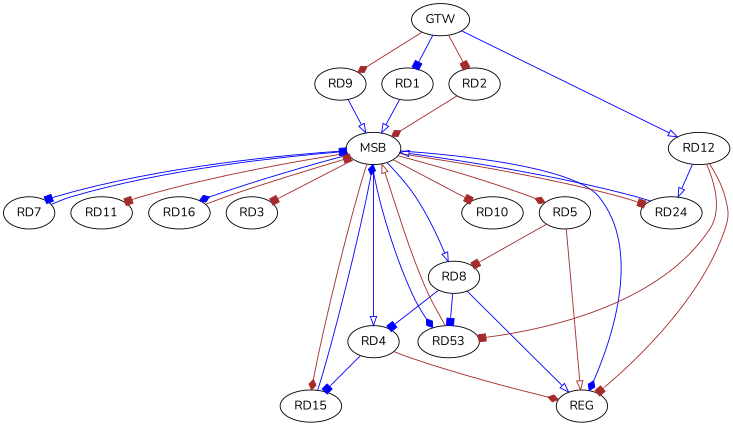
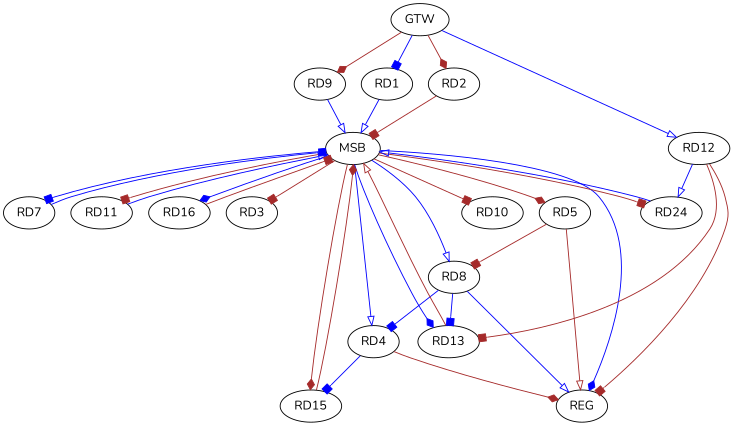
(455, 48) -> (434, 47)
(429, 113) -> (408, 114)
none -> (222, 177)
(347, 284) -> (337, 283)
(449, 342) -> (449, 342)
